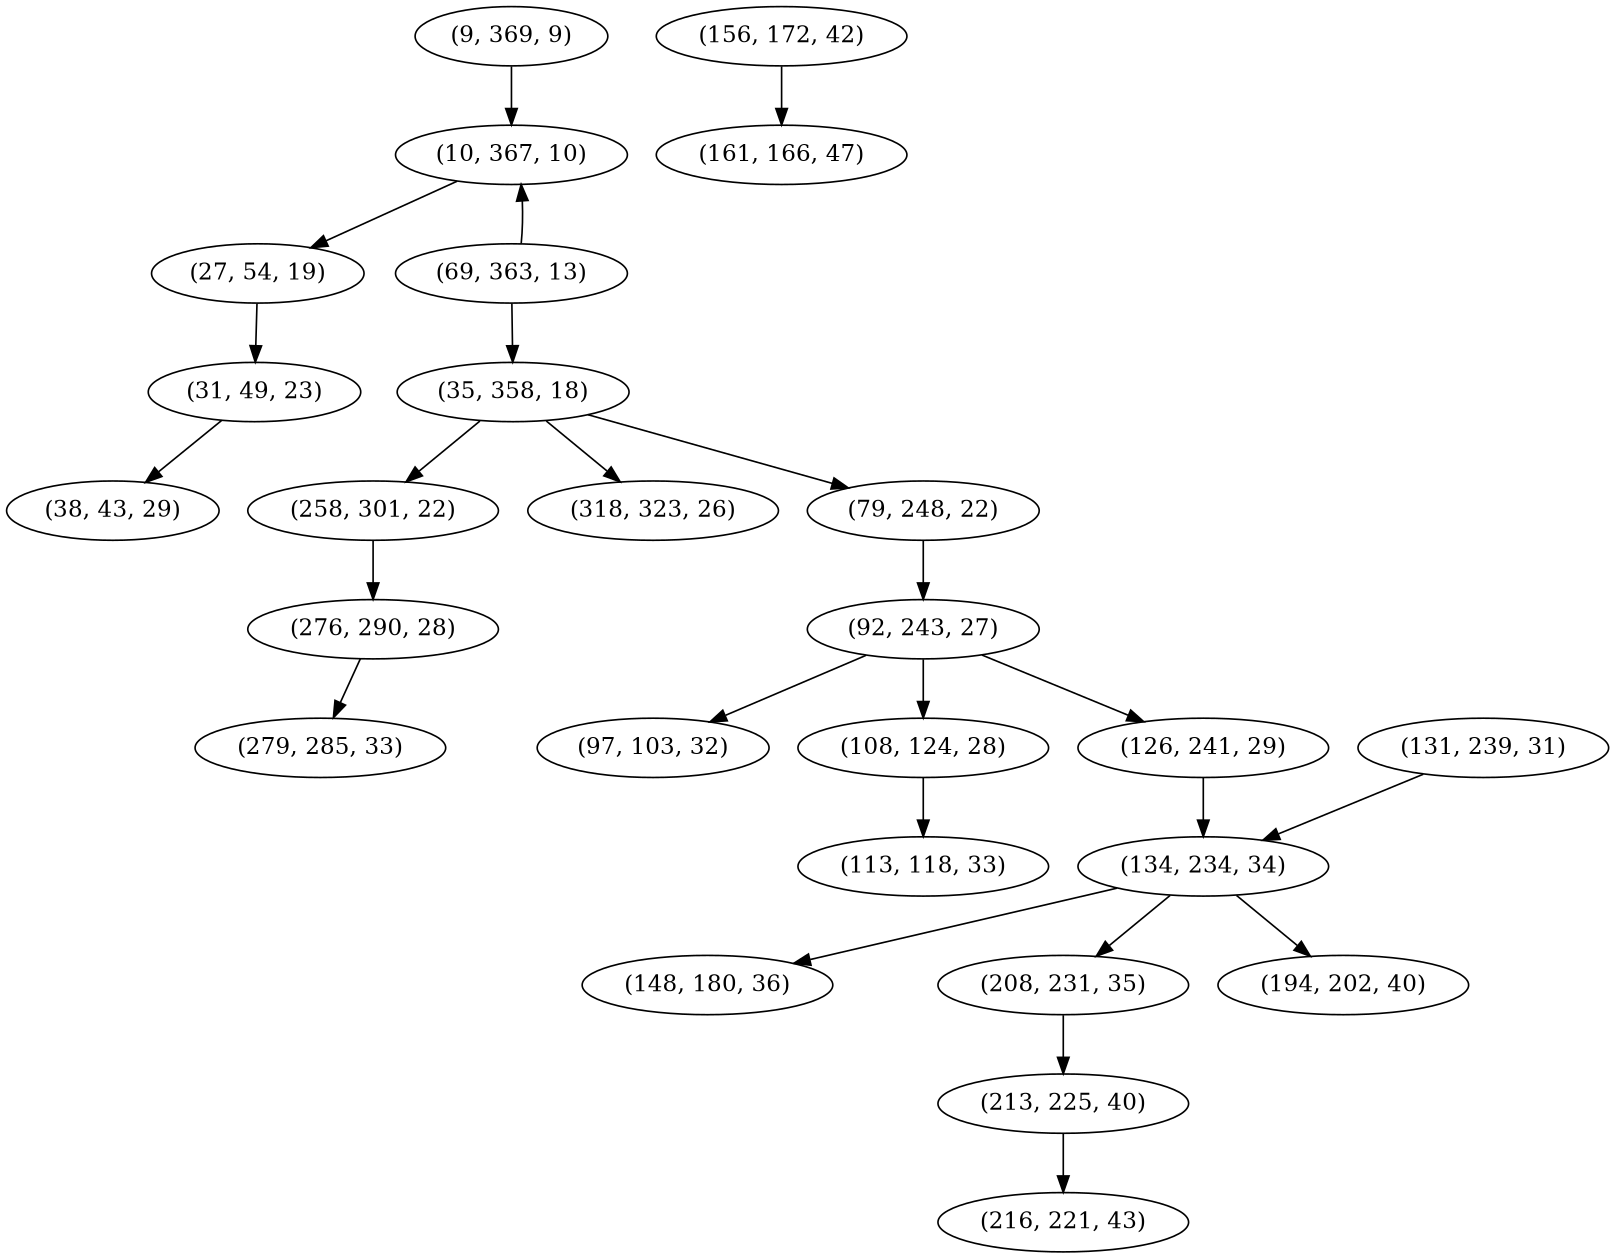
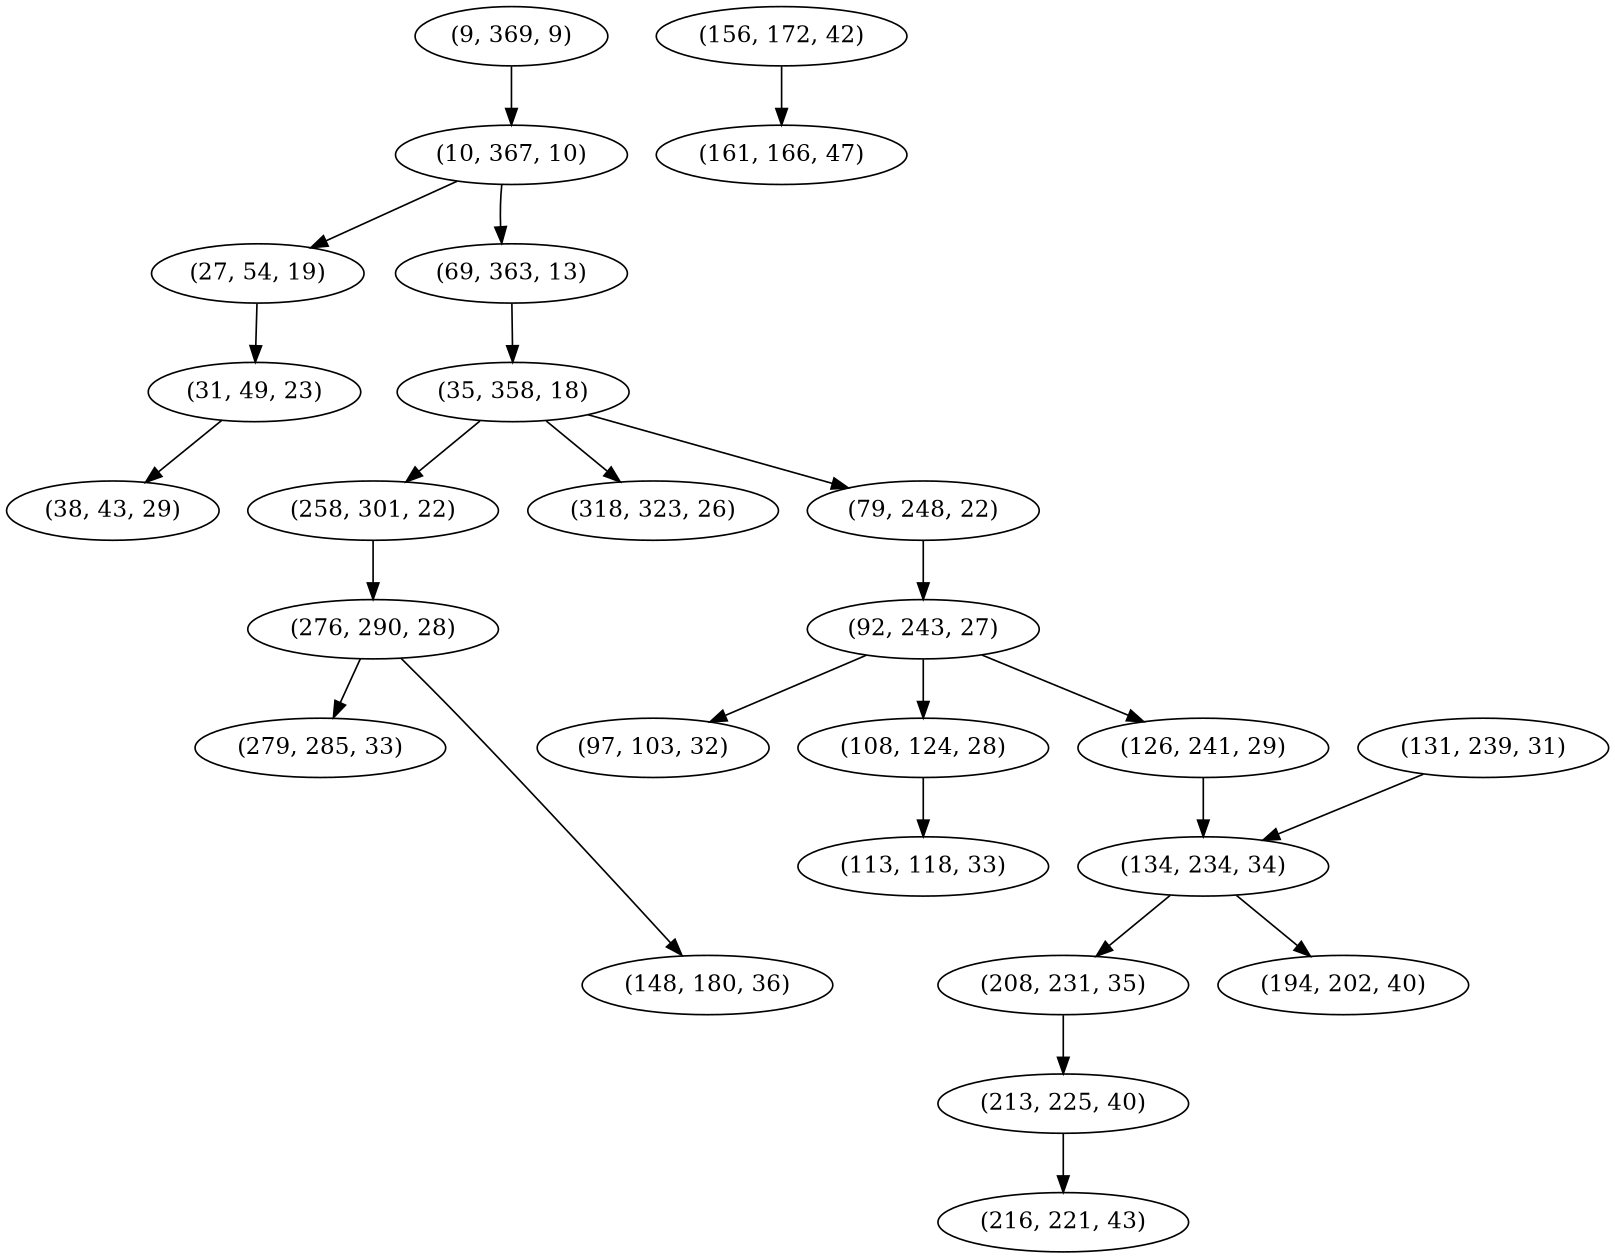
(522, 222) -> (500, 206)
(964, 924) -> (537, 799)
